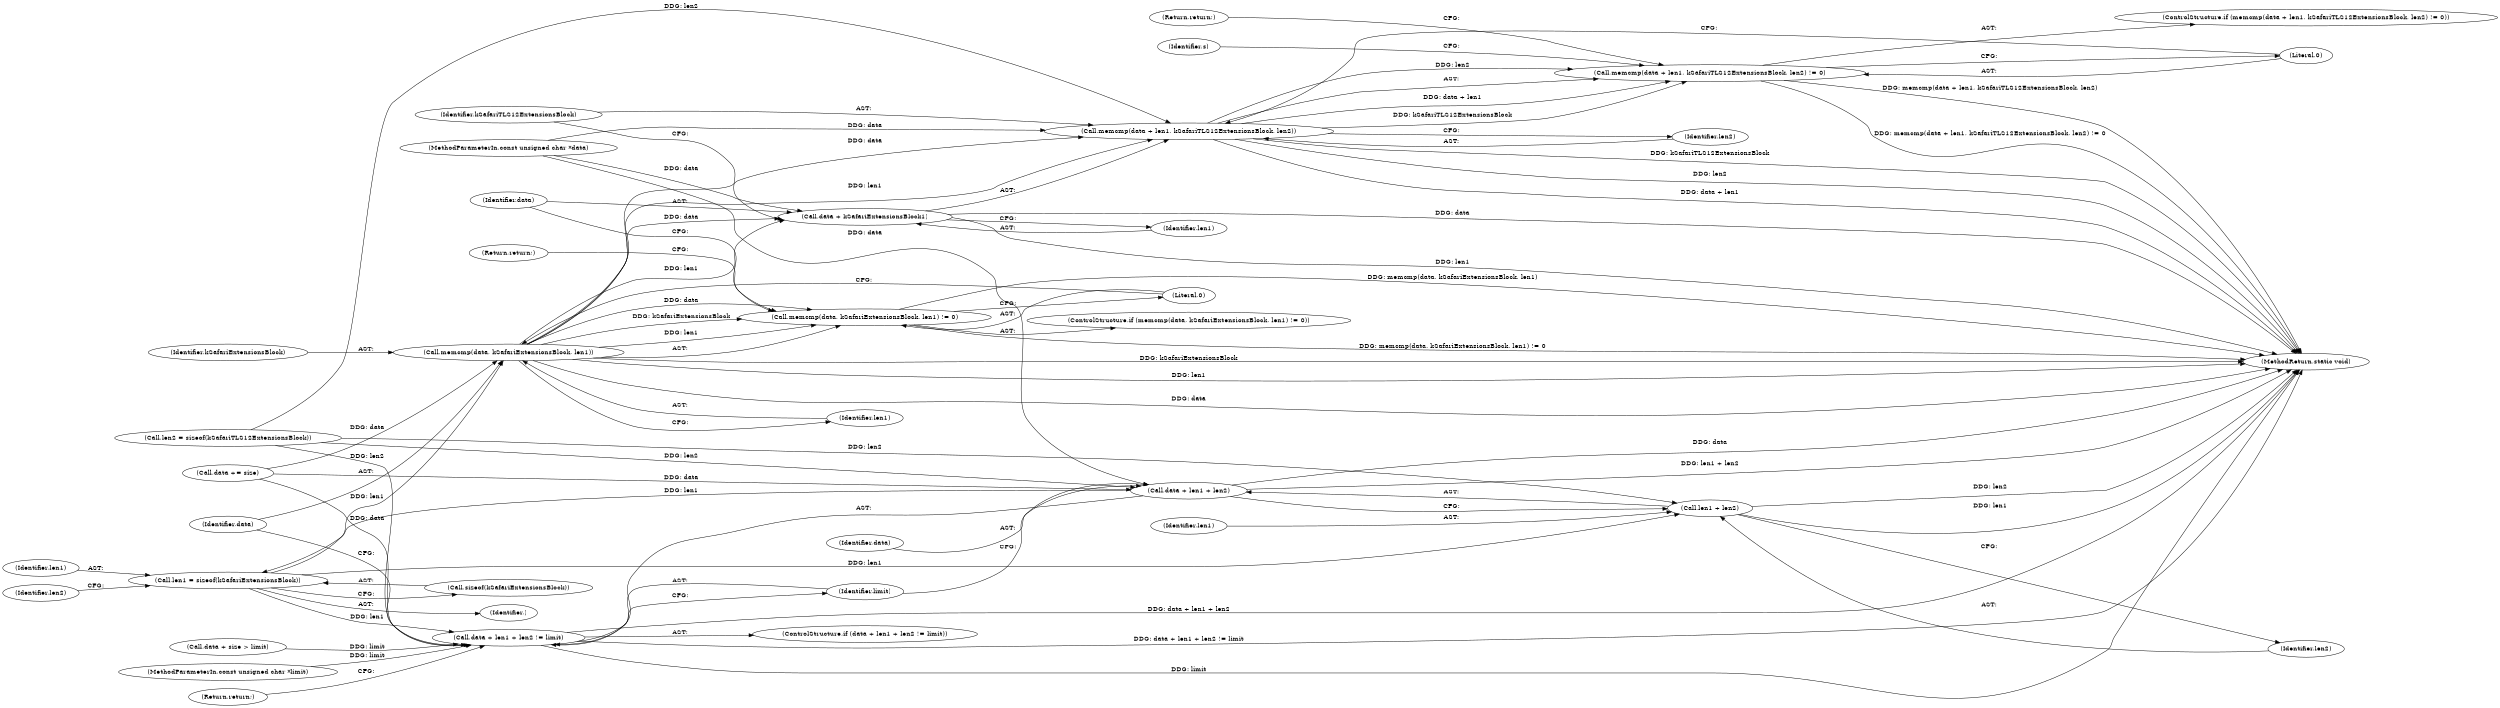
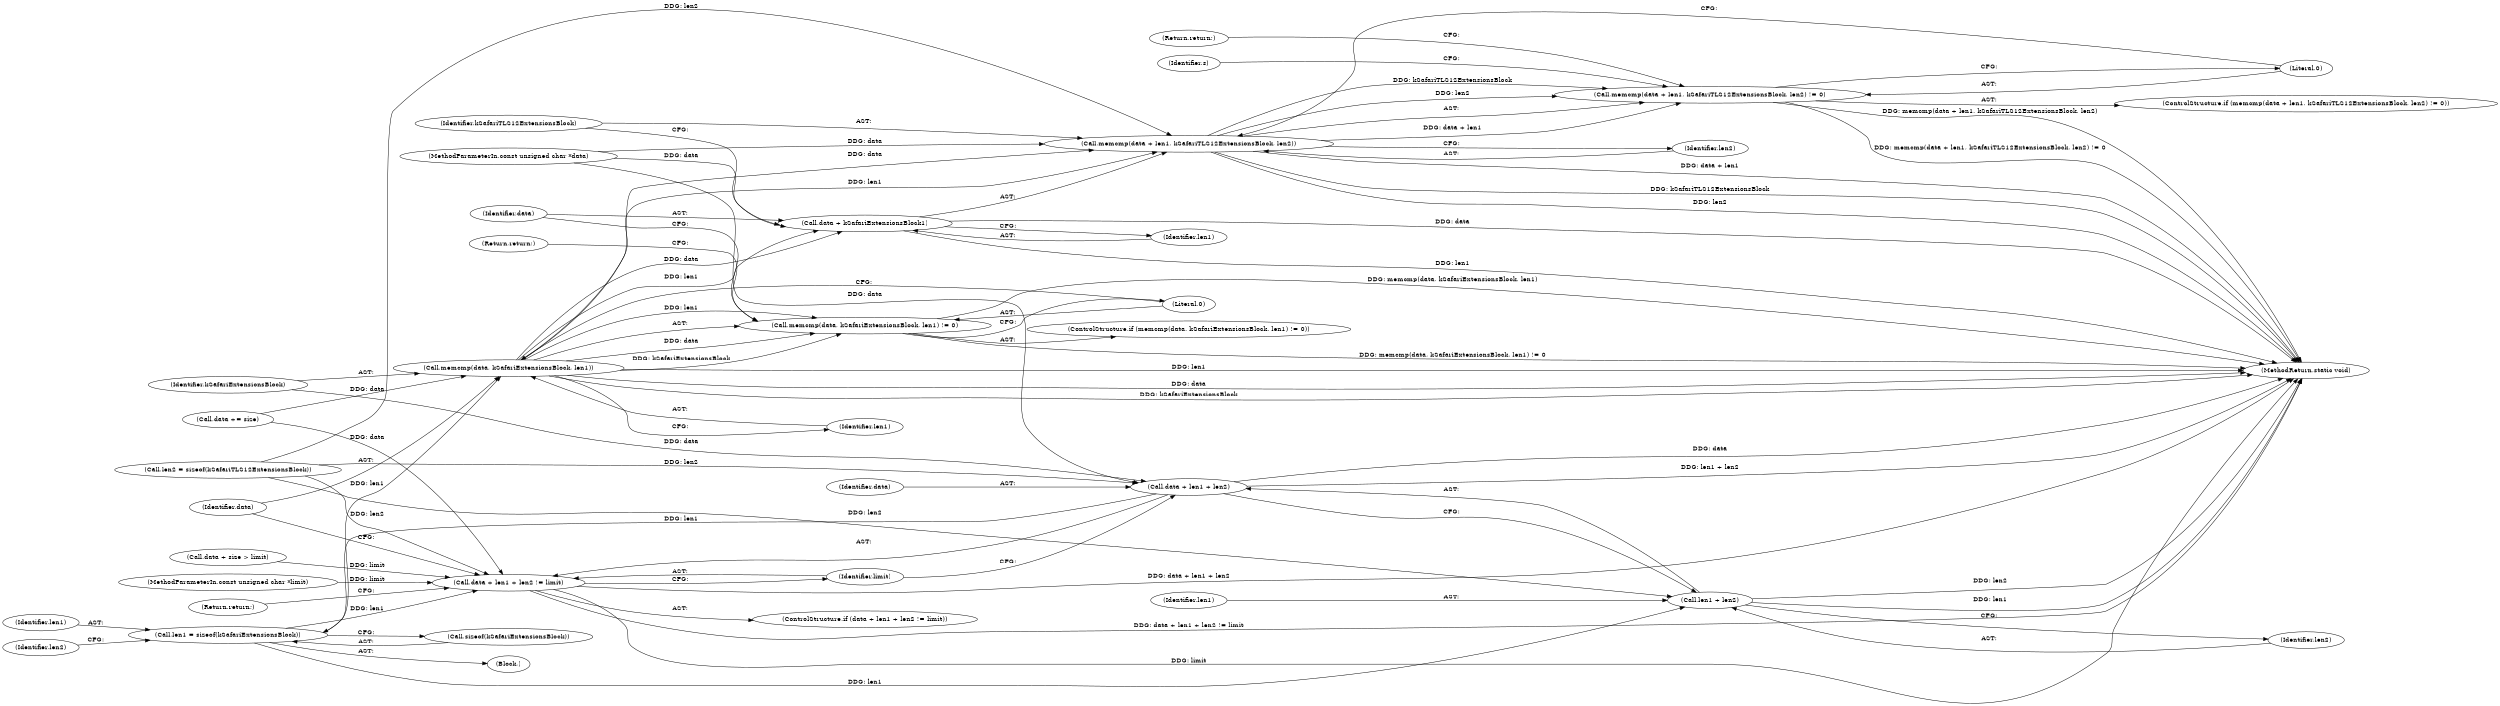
(700, 482) -> (715, 453)
(509, 613) -> (509, 664)
